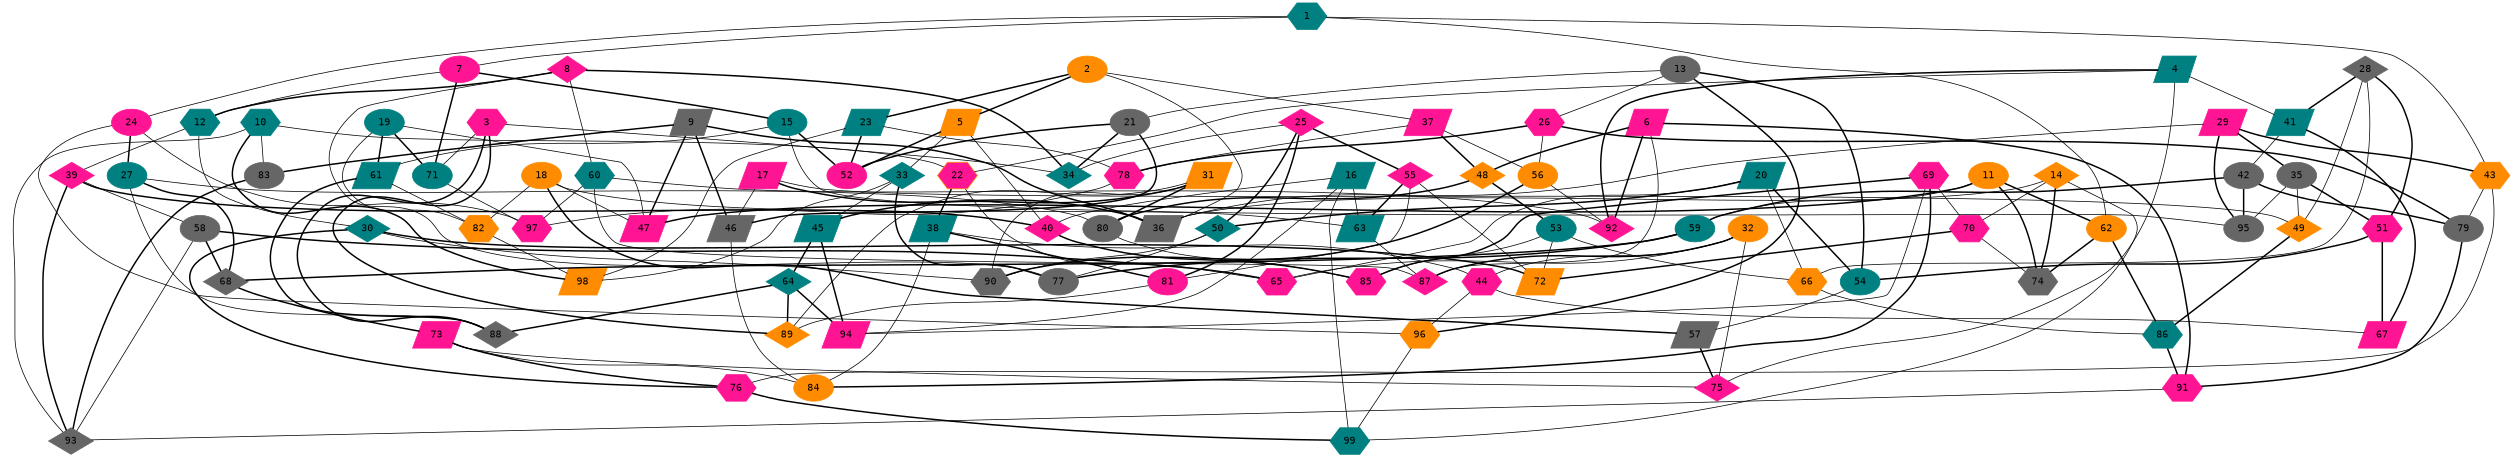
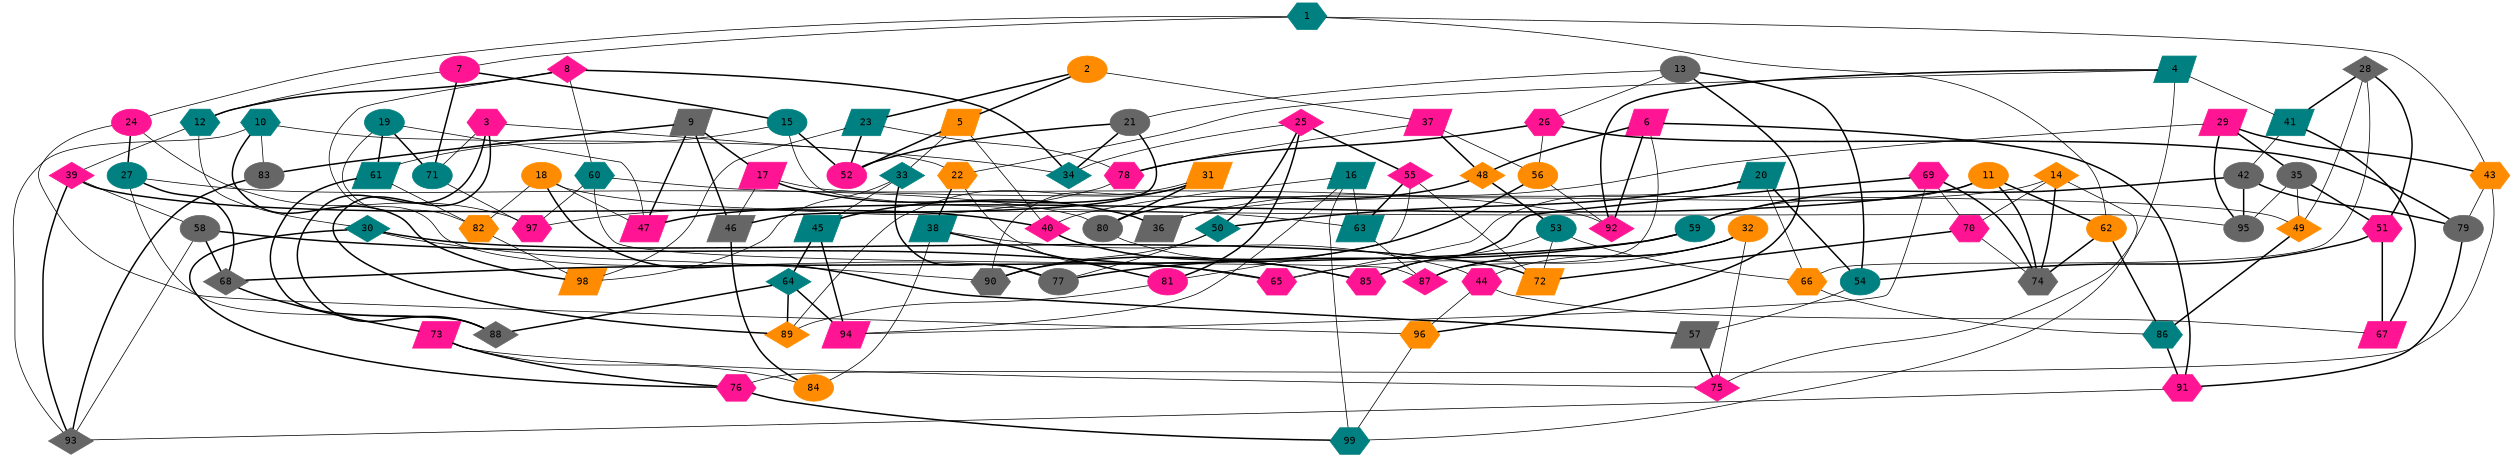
(1212, 130) -> none
(941, 152) -> (726, 149)
(957, 176) -> (957, 176)
(745, 321) -> (745, 321)
(1521, 367) -> (2001, 221)
